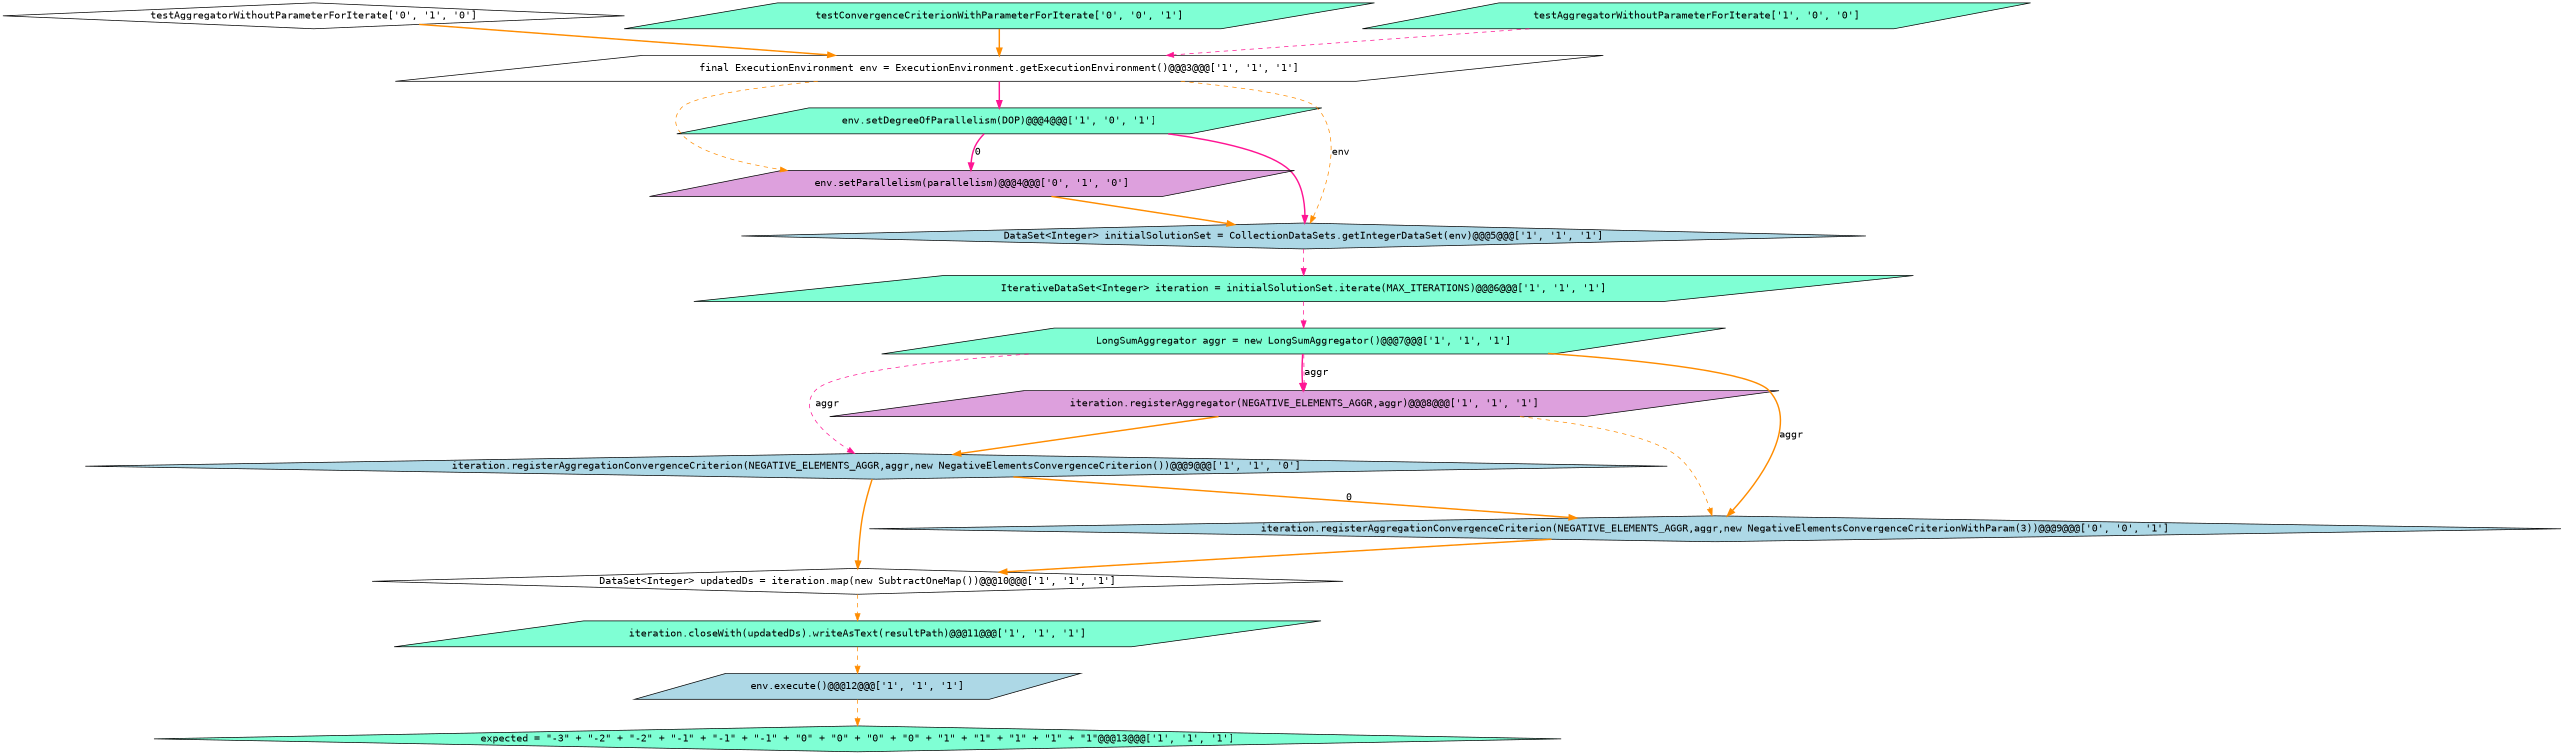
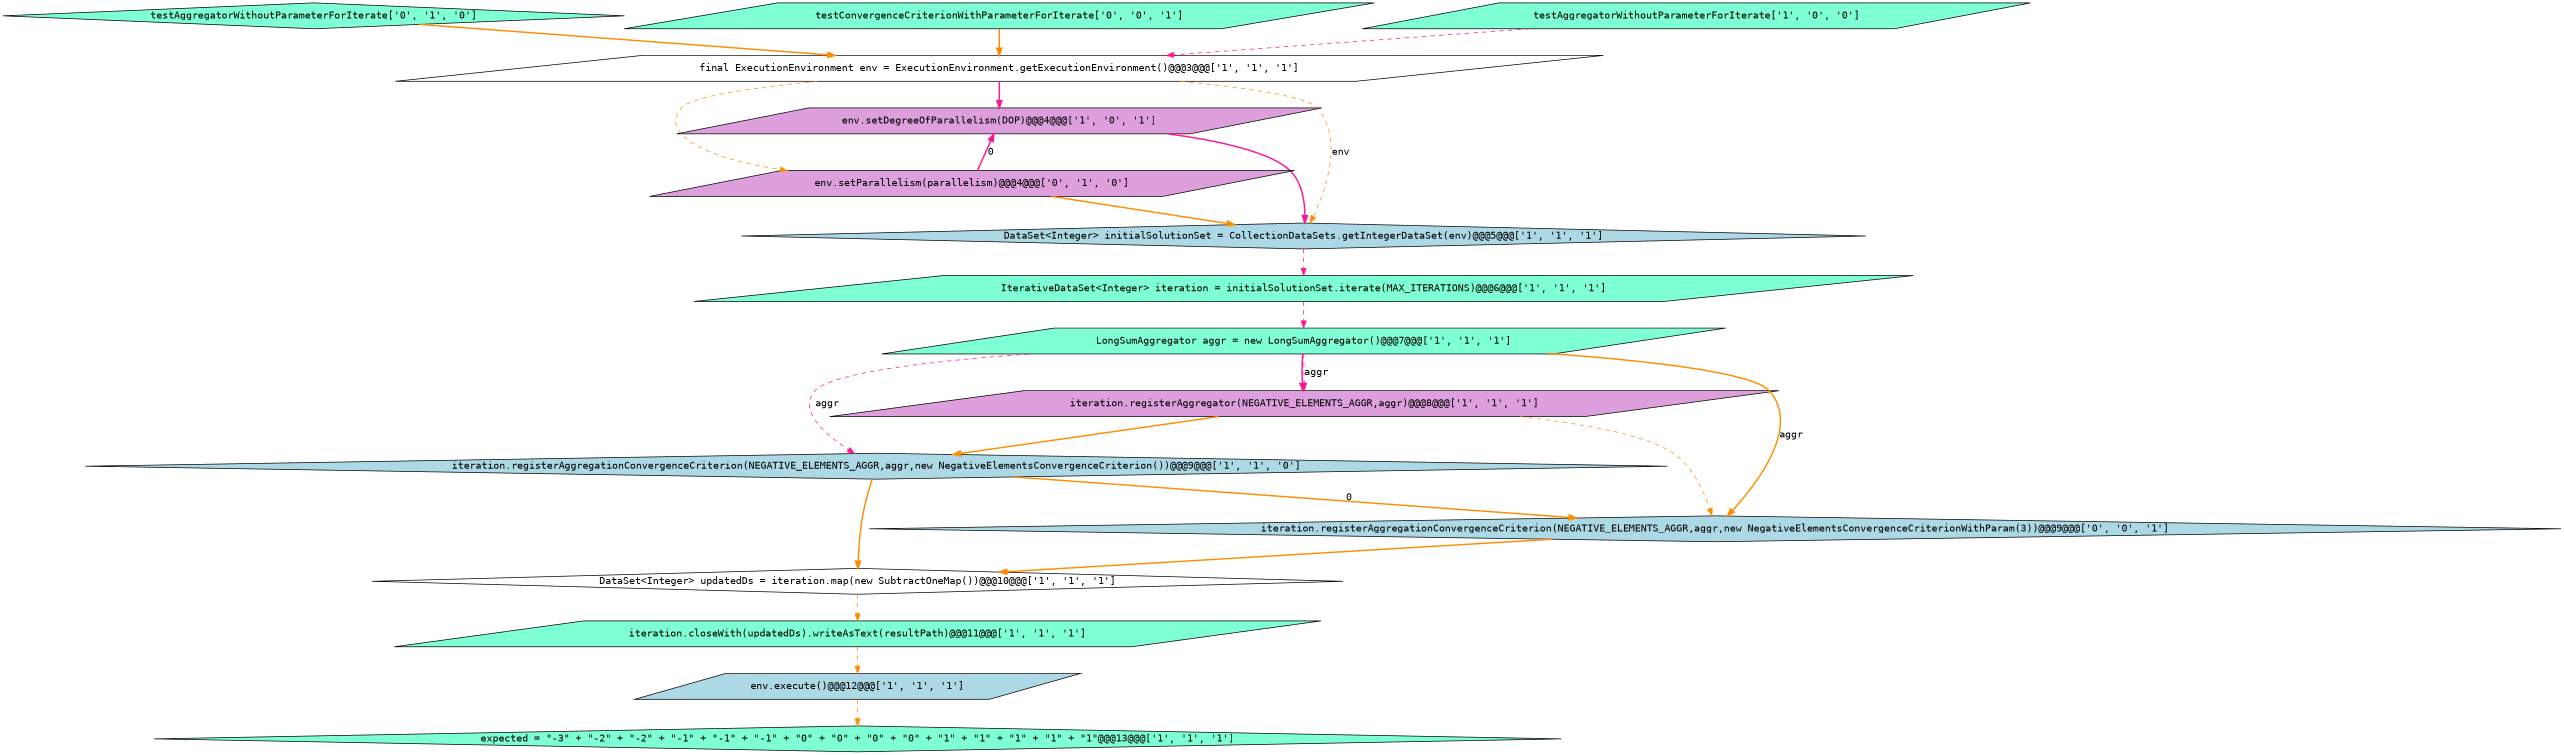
(314, 16) -> (314, 16)
(999, 121) -> (999, 121)
(975, 147) -> (984, 156)
